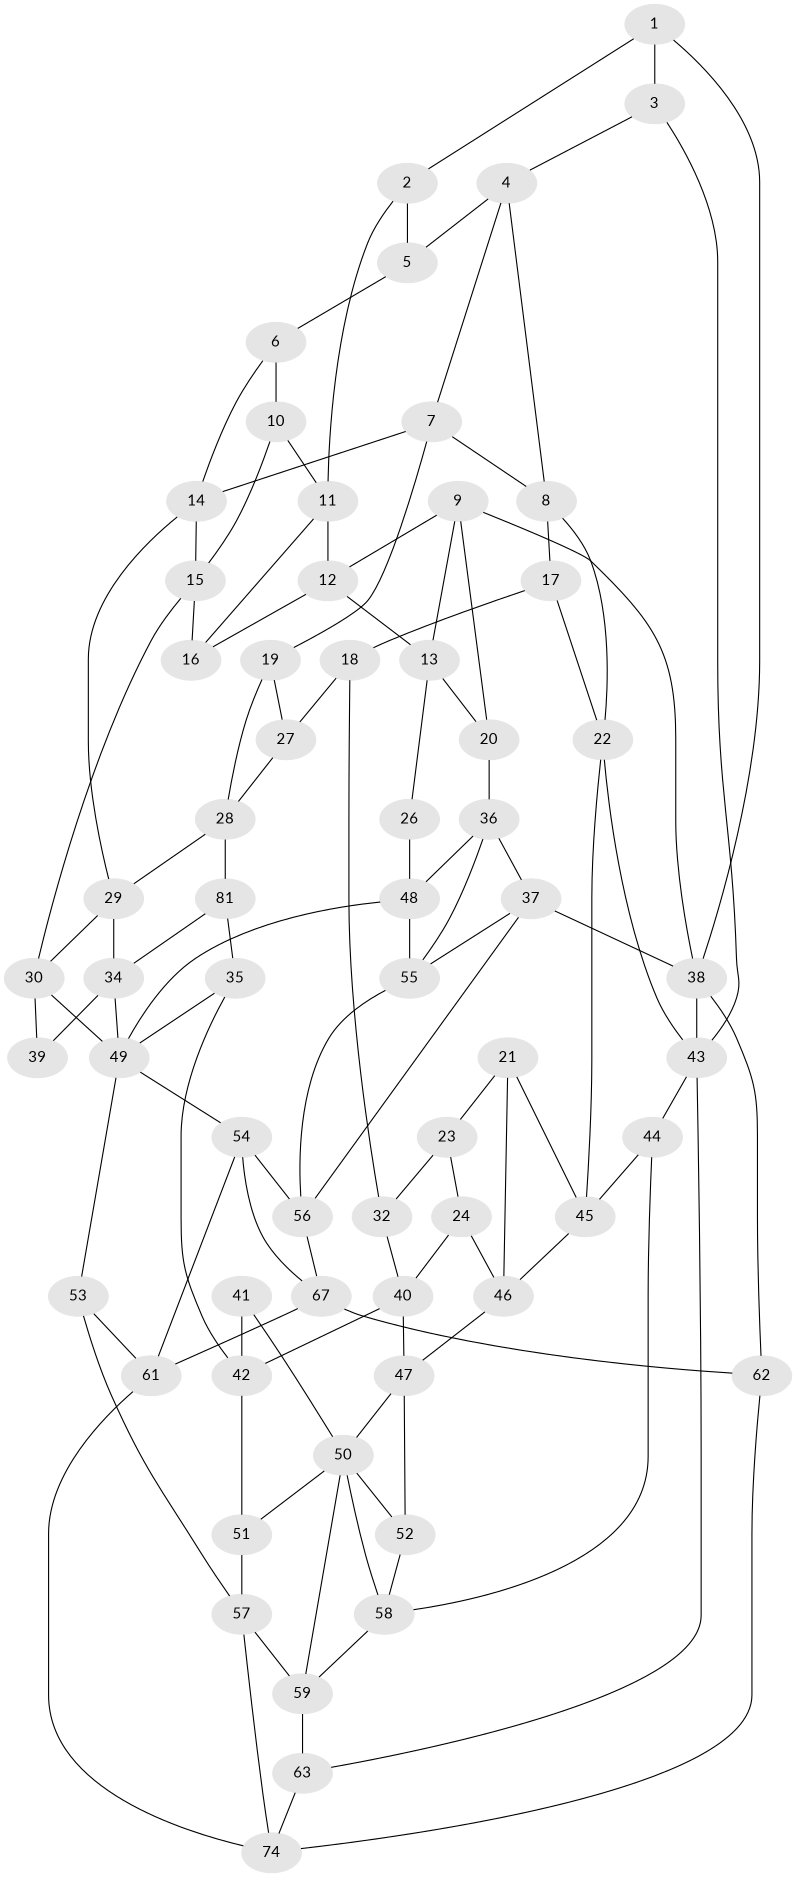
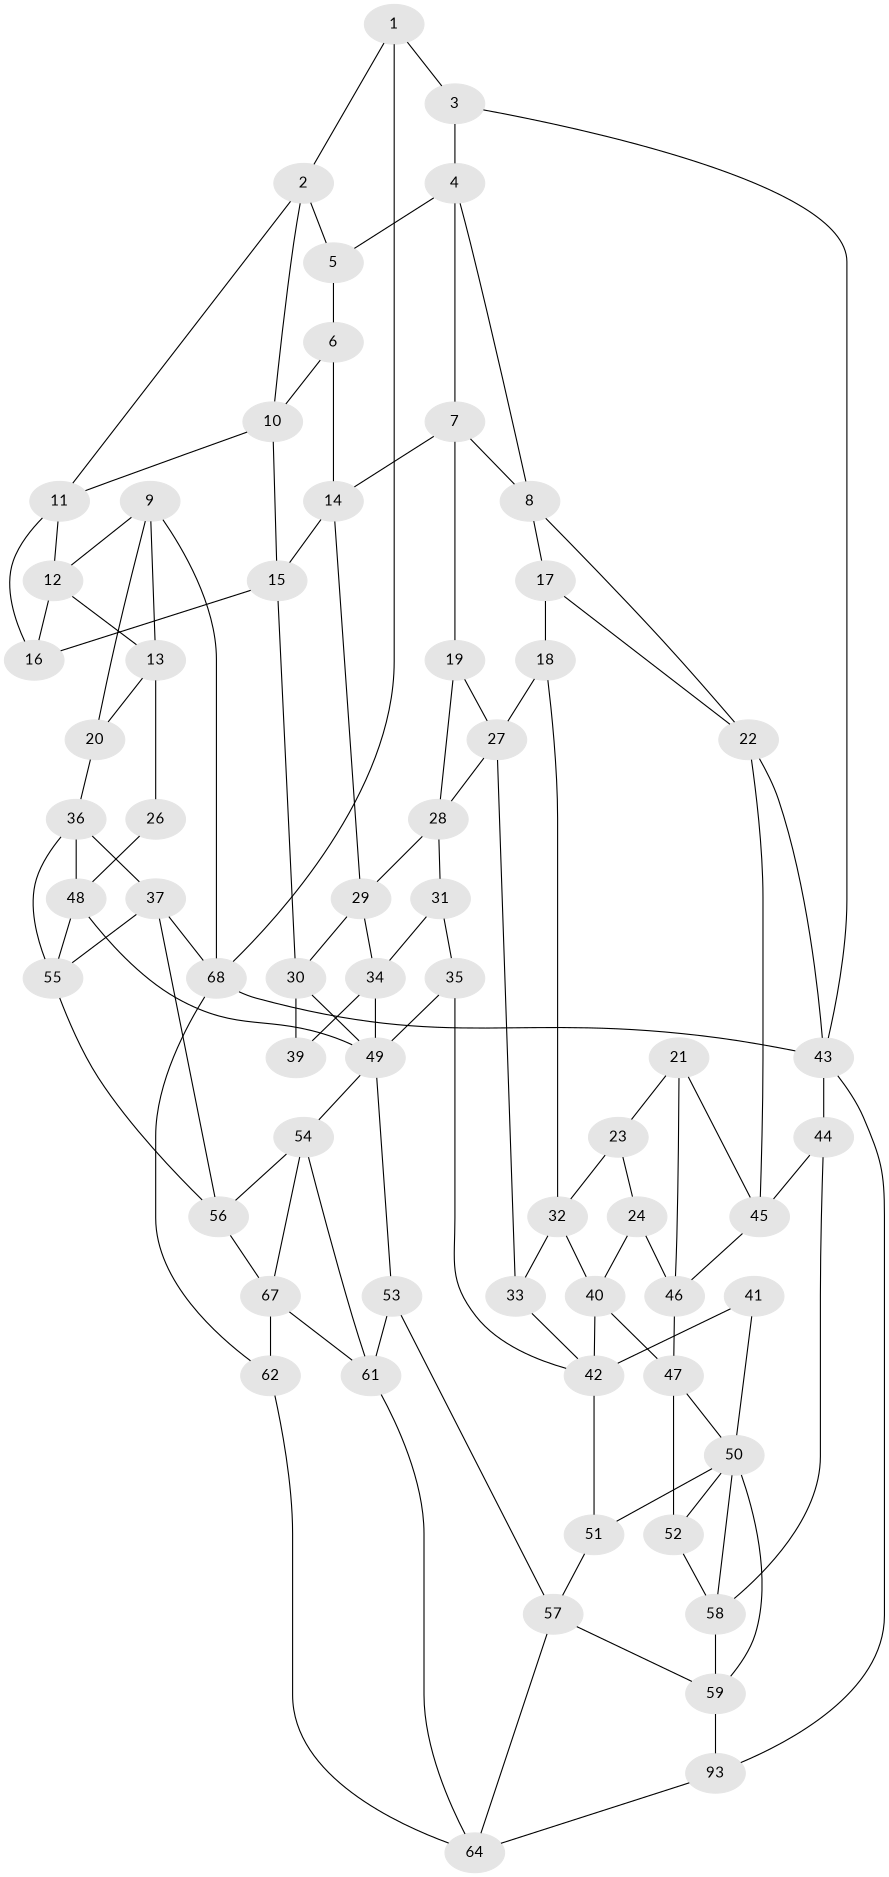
none -> (286, 302)
(225, 899) -> (441, 899)
(697, 978) -> (216, 978)
none -> (516, 1296)
(303, 1773) -> (716, 1773)
(272, 1853) -> (475, 1853)
